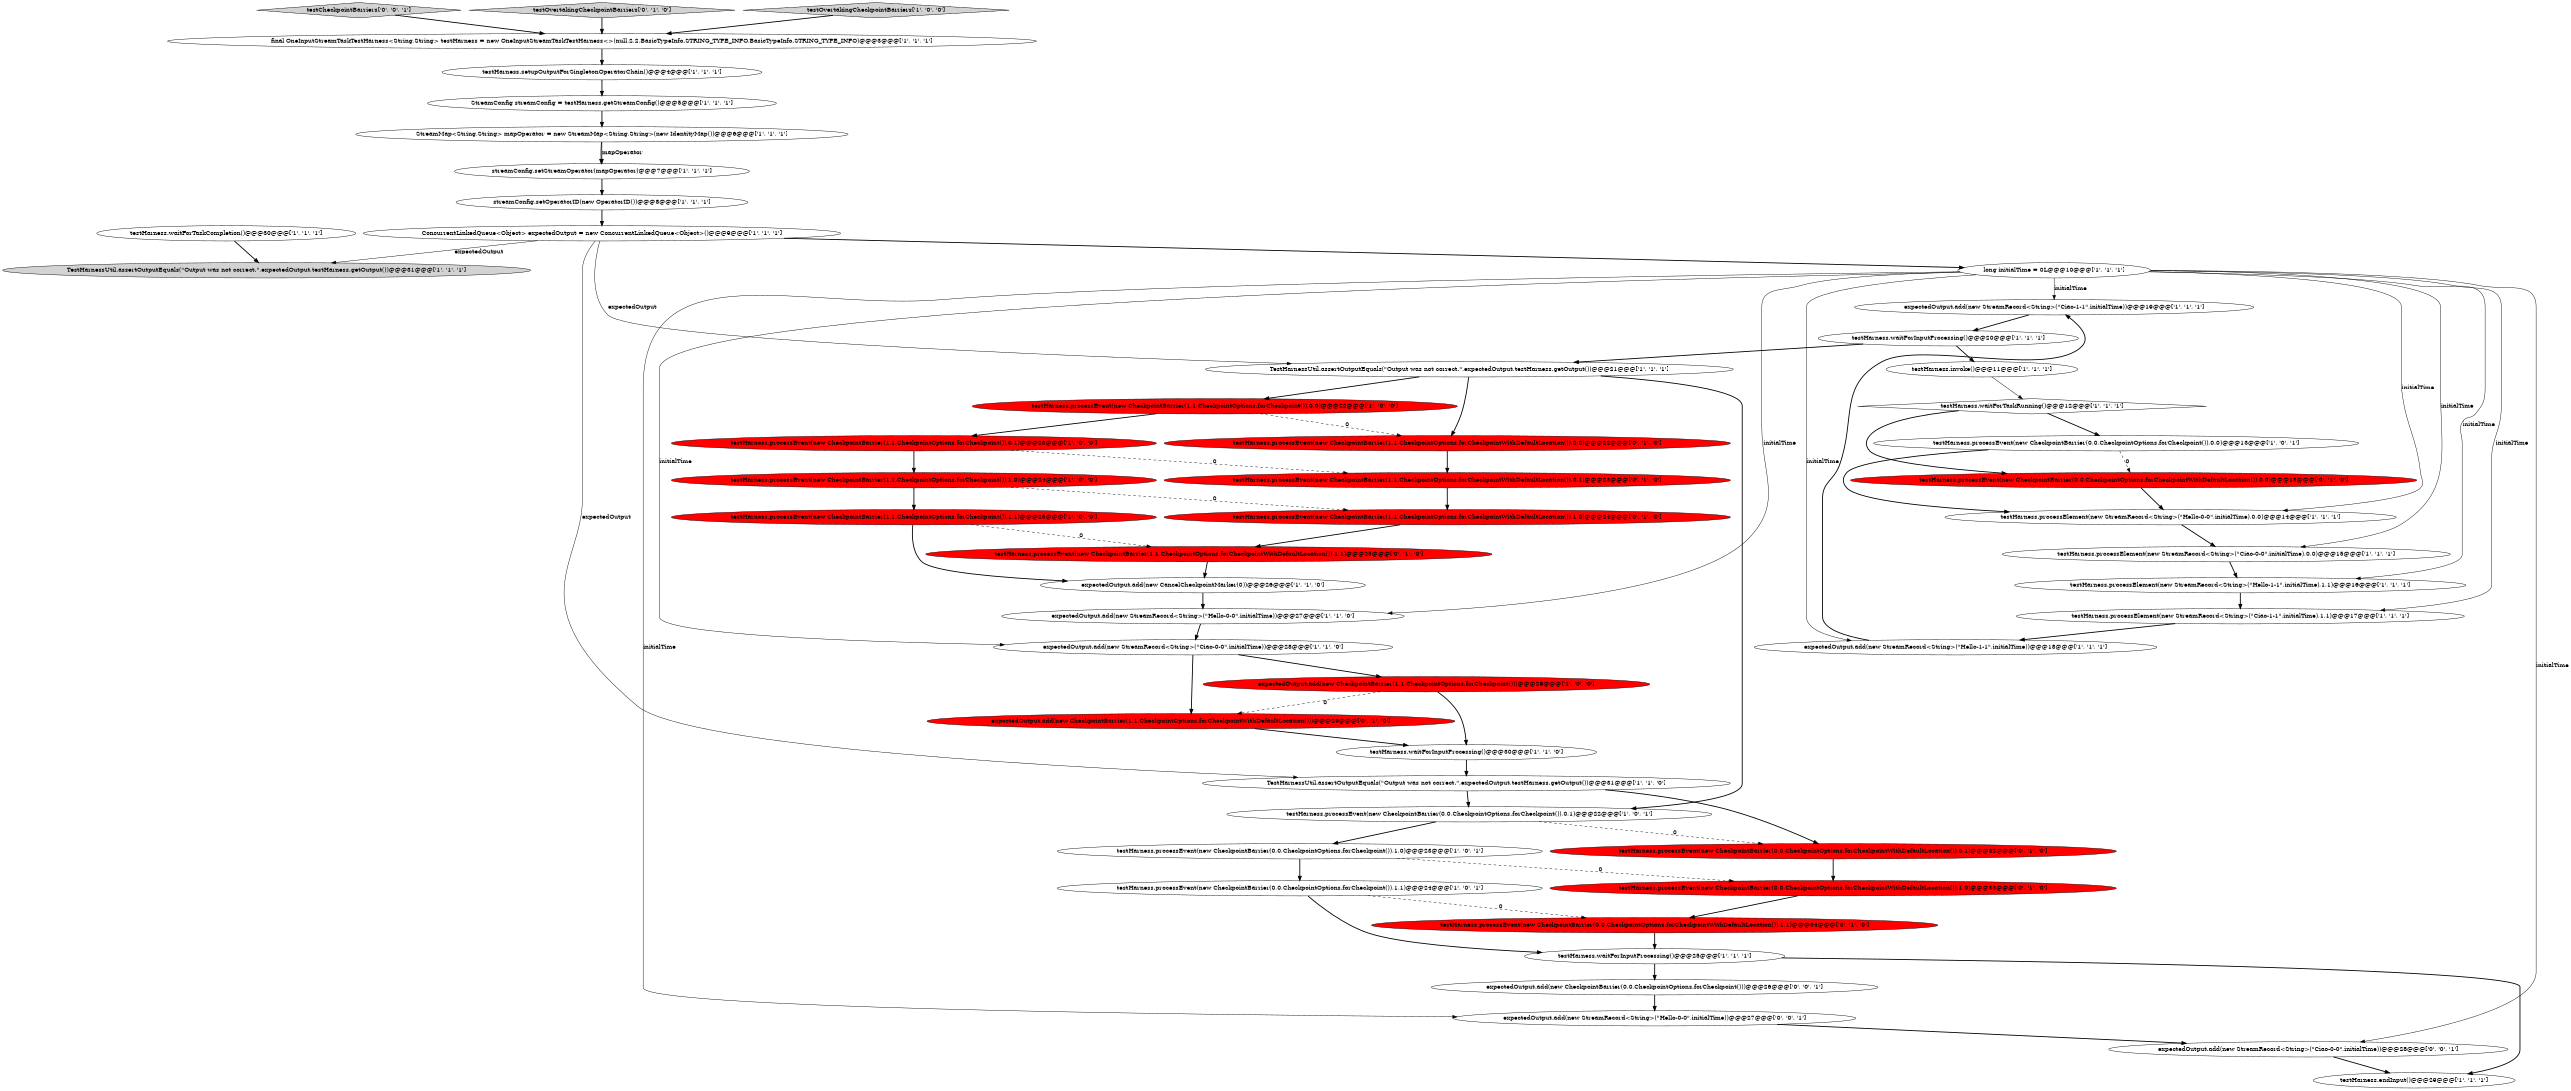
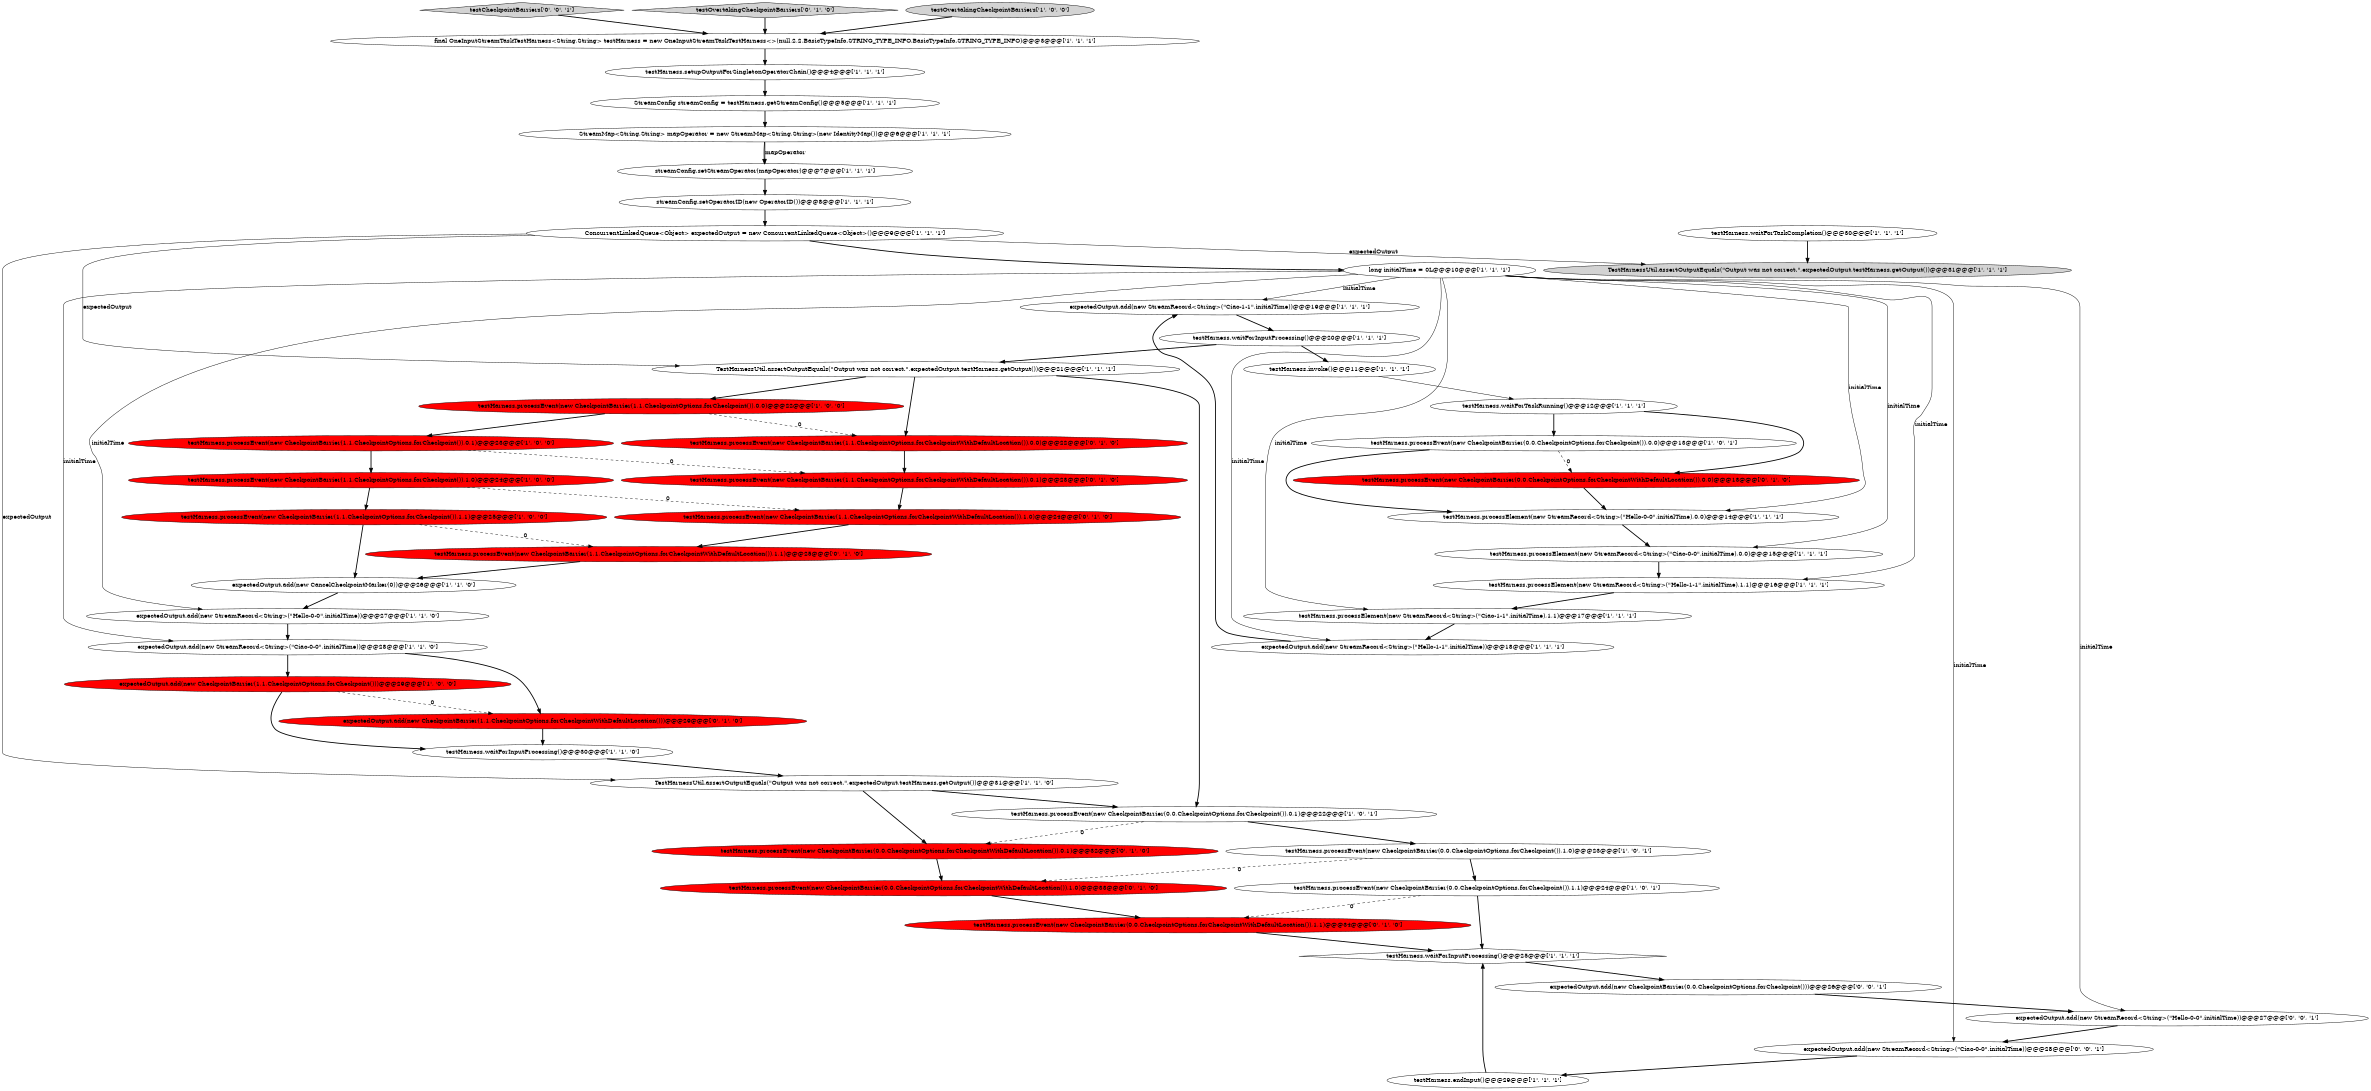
(876, 10) -> (1000, 10)
(2032, 406) -> (1554, 406)
(1655, 956) -> (1483, 956)
(2211, 966) -> (1483, 1021)
